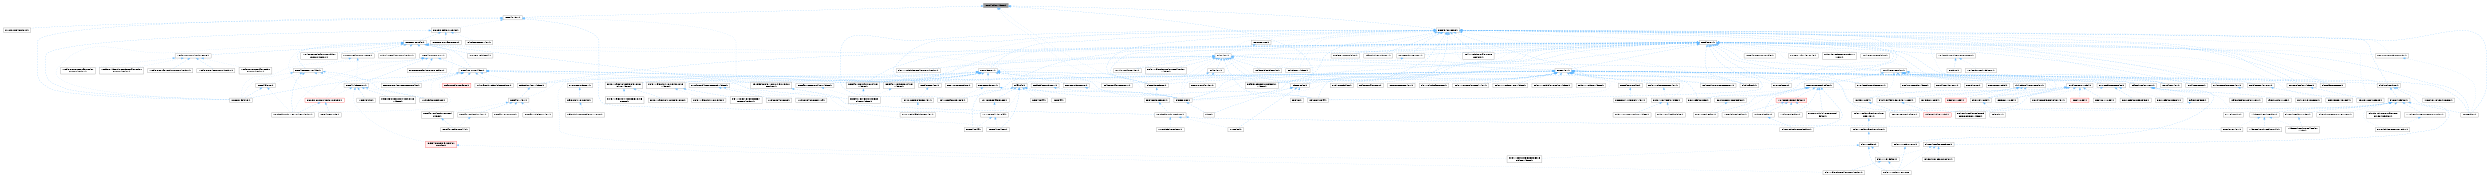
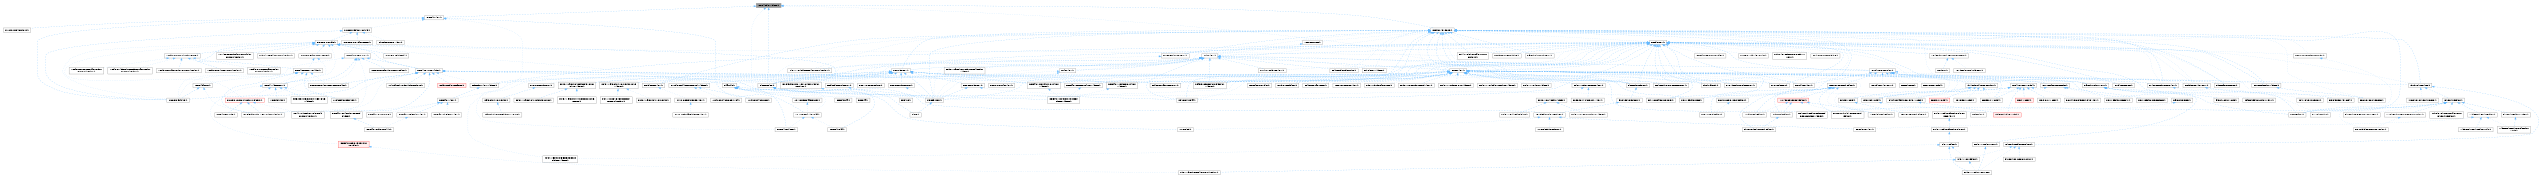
(1915, 85) -> none
(1630, 94) -> (1588, 95)
none -> (308, 115)
